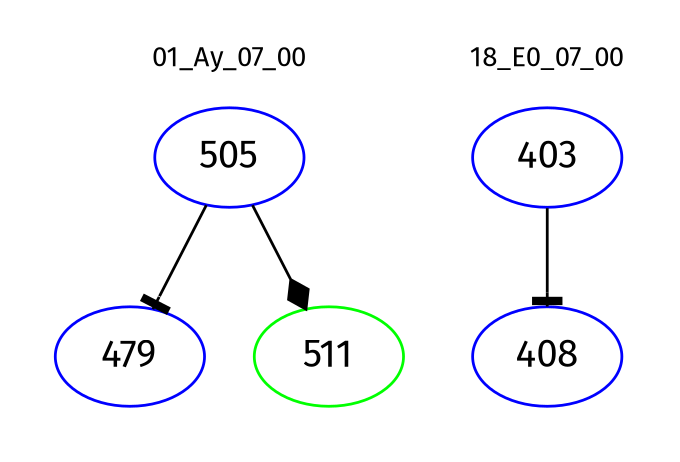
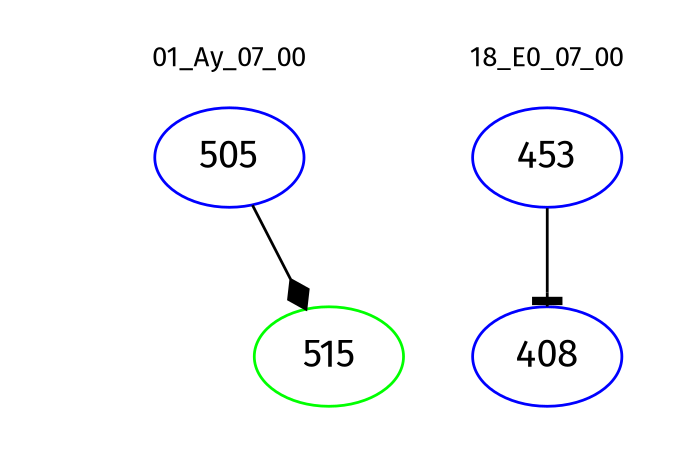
(547, 158) -> (547, 158)
(130, 357) -> none
(329, 357) -> (329, 357)
